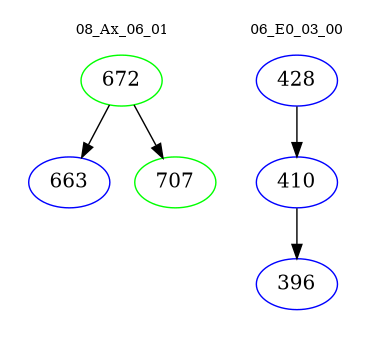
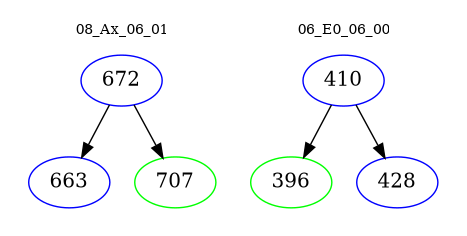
(297, 30) -> (344, 30)
(122, 81) -> (122, 81)
(297, 125) -> (367, 125)
(297, 284) -> (291, 182)
